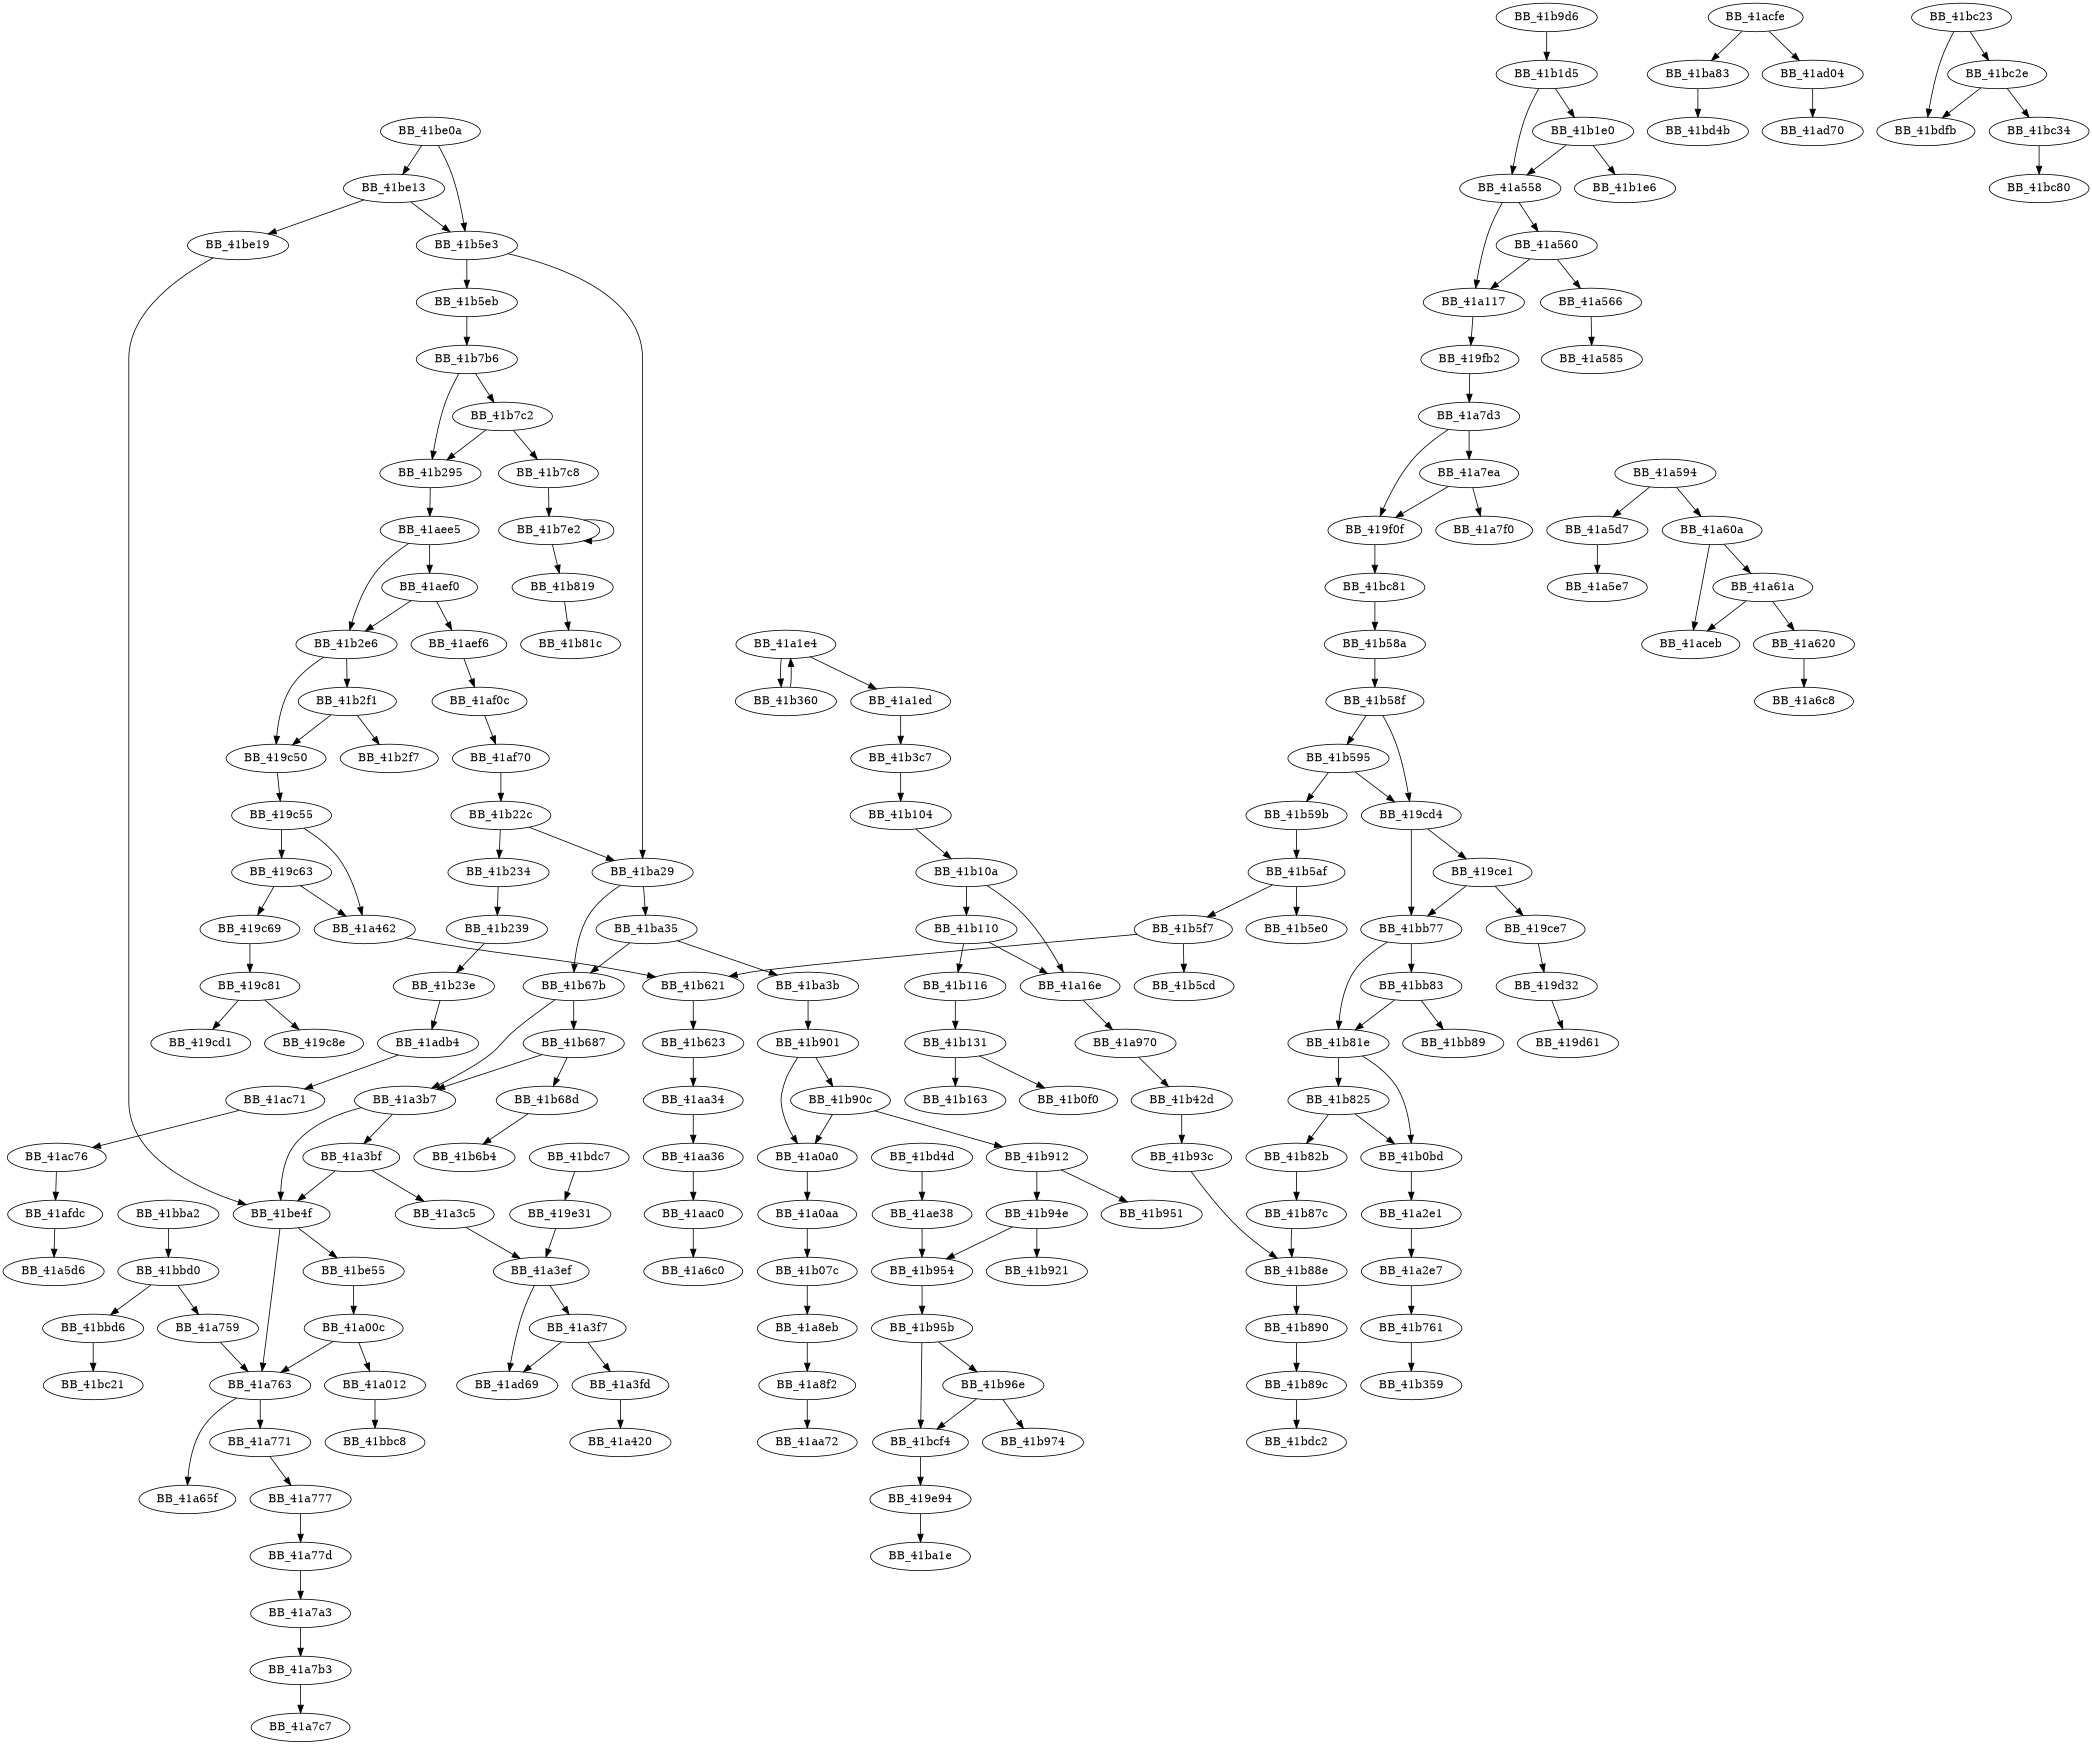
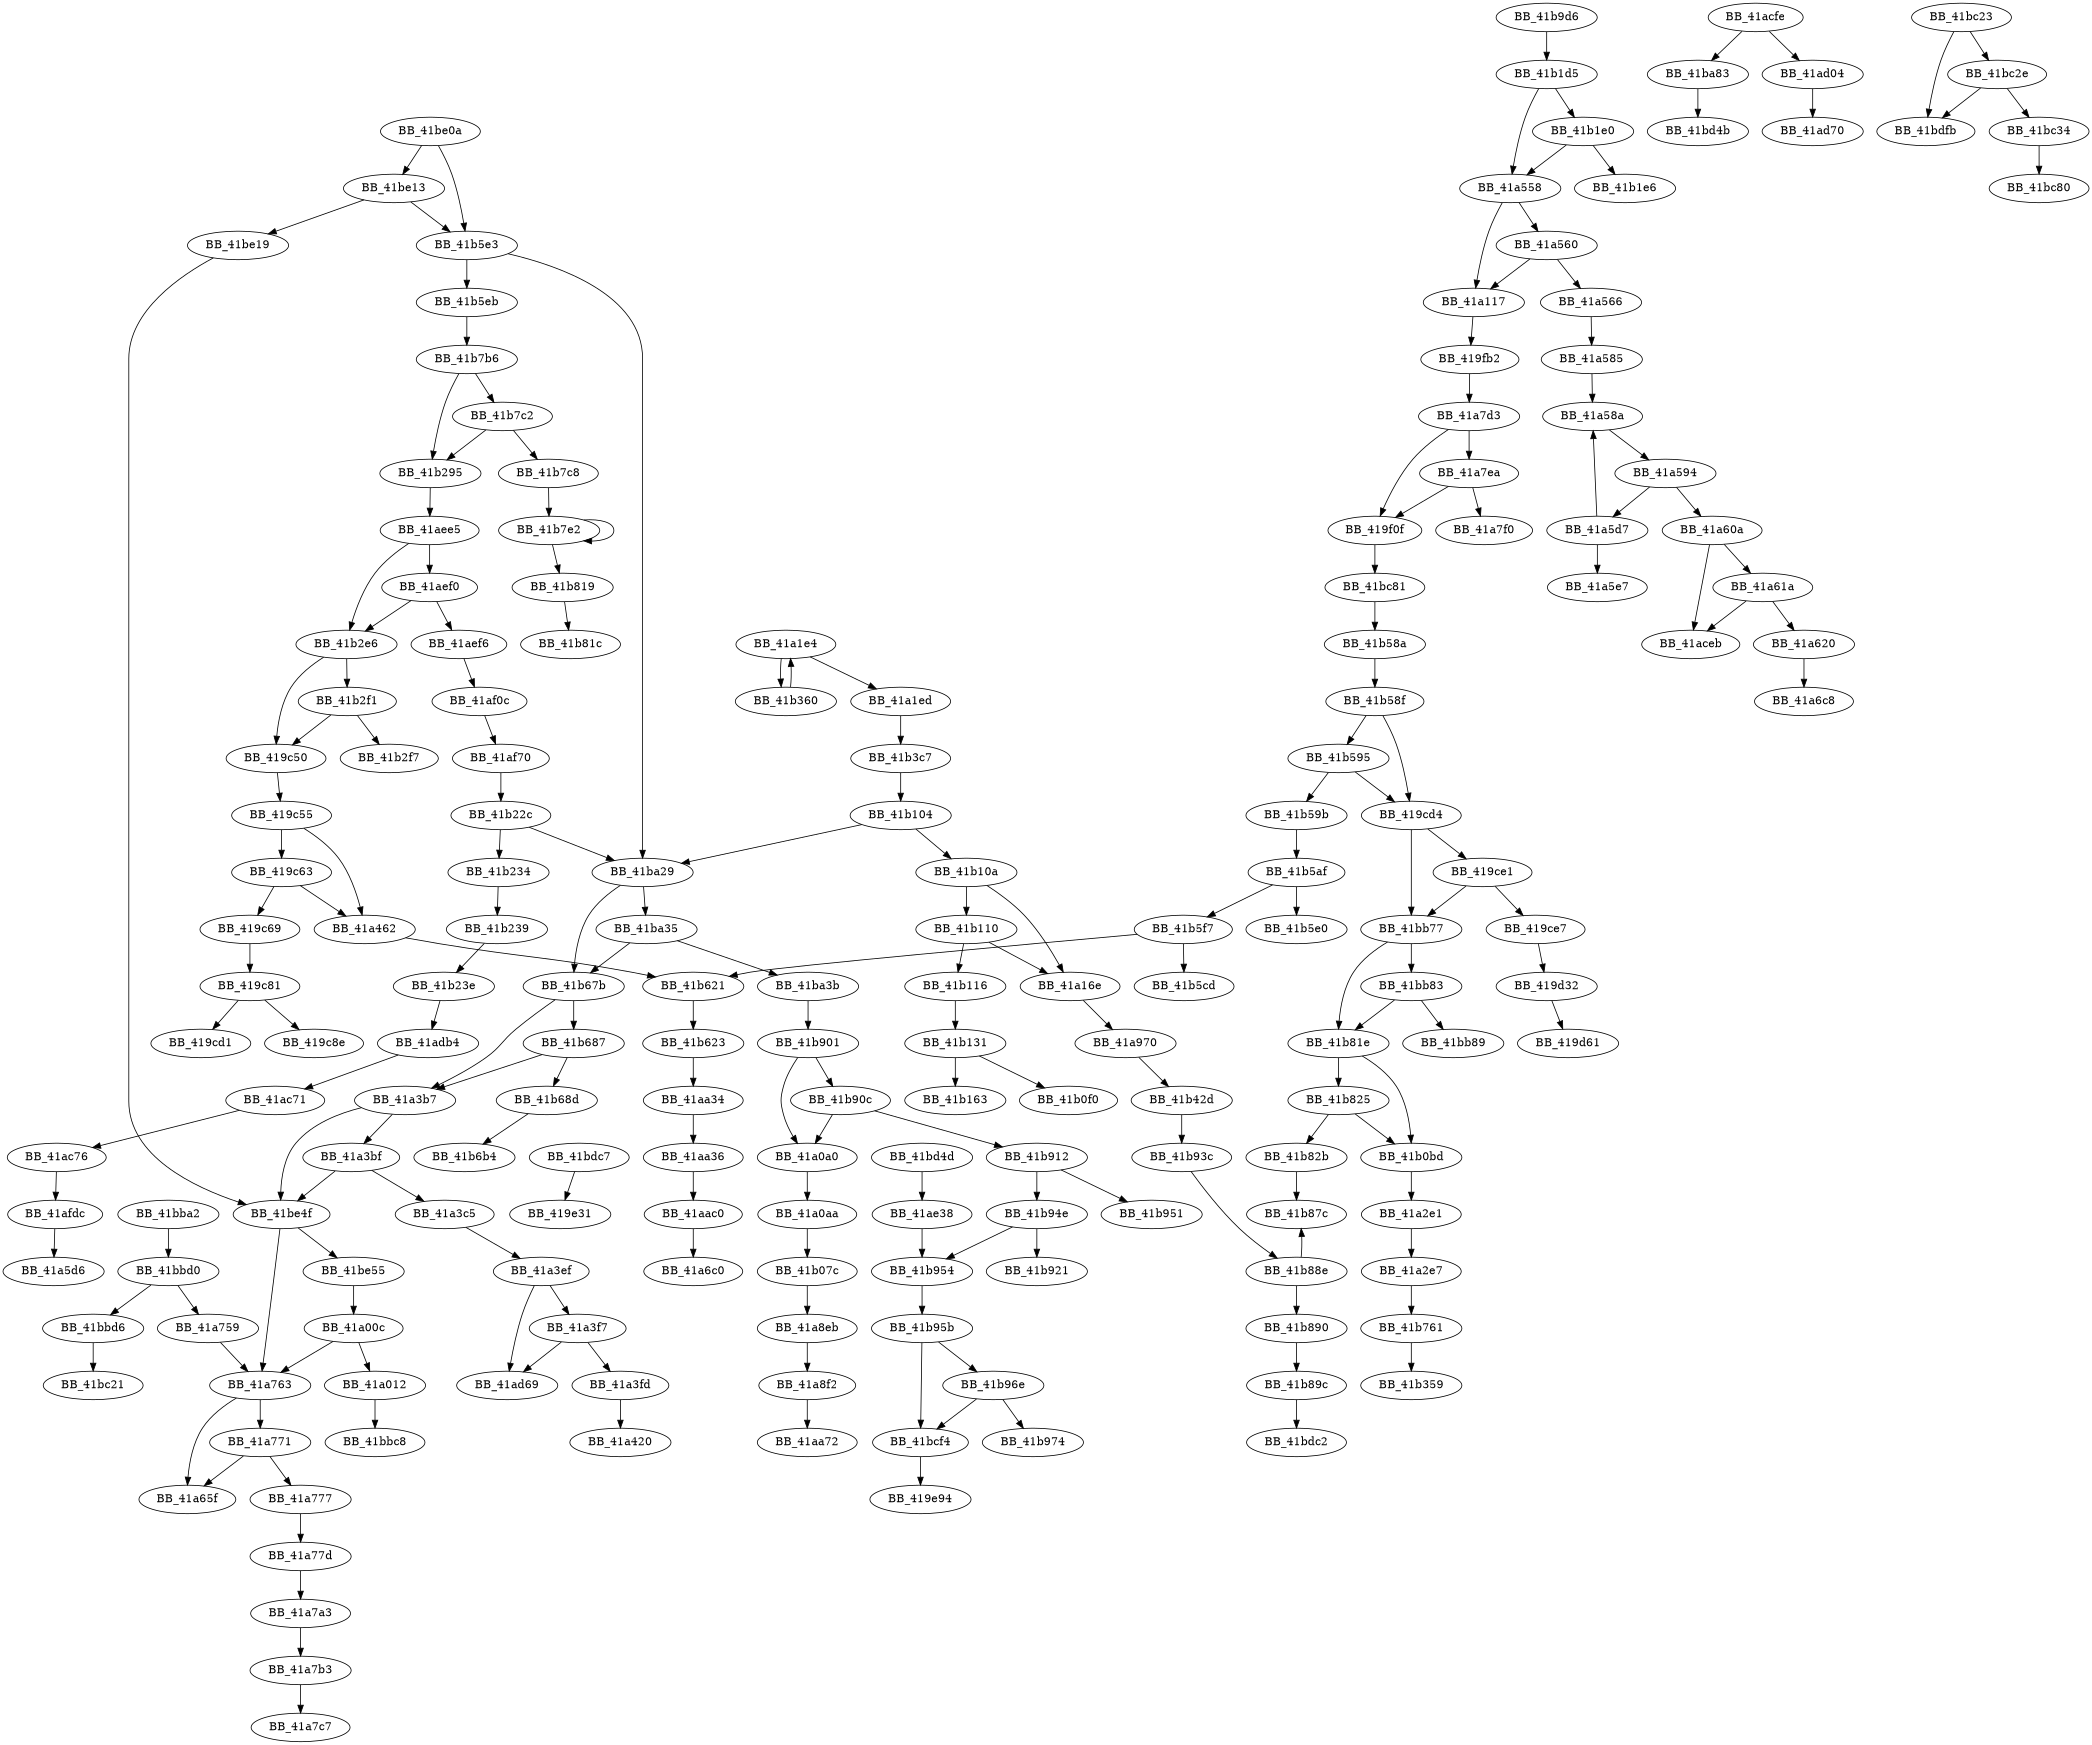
none -> (1593, 416)
none -> (776, 843)
(552, 1239) -> none
(1291, 1239) -> (1302, 1247)
none -> (227, 1469)
(920, 1556) -> none
